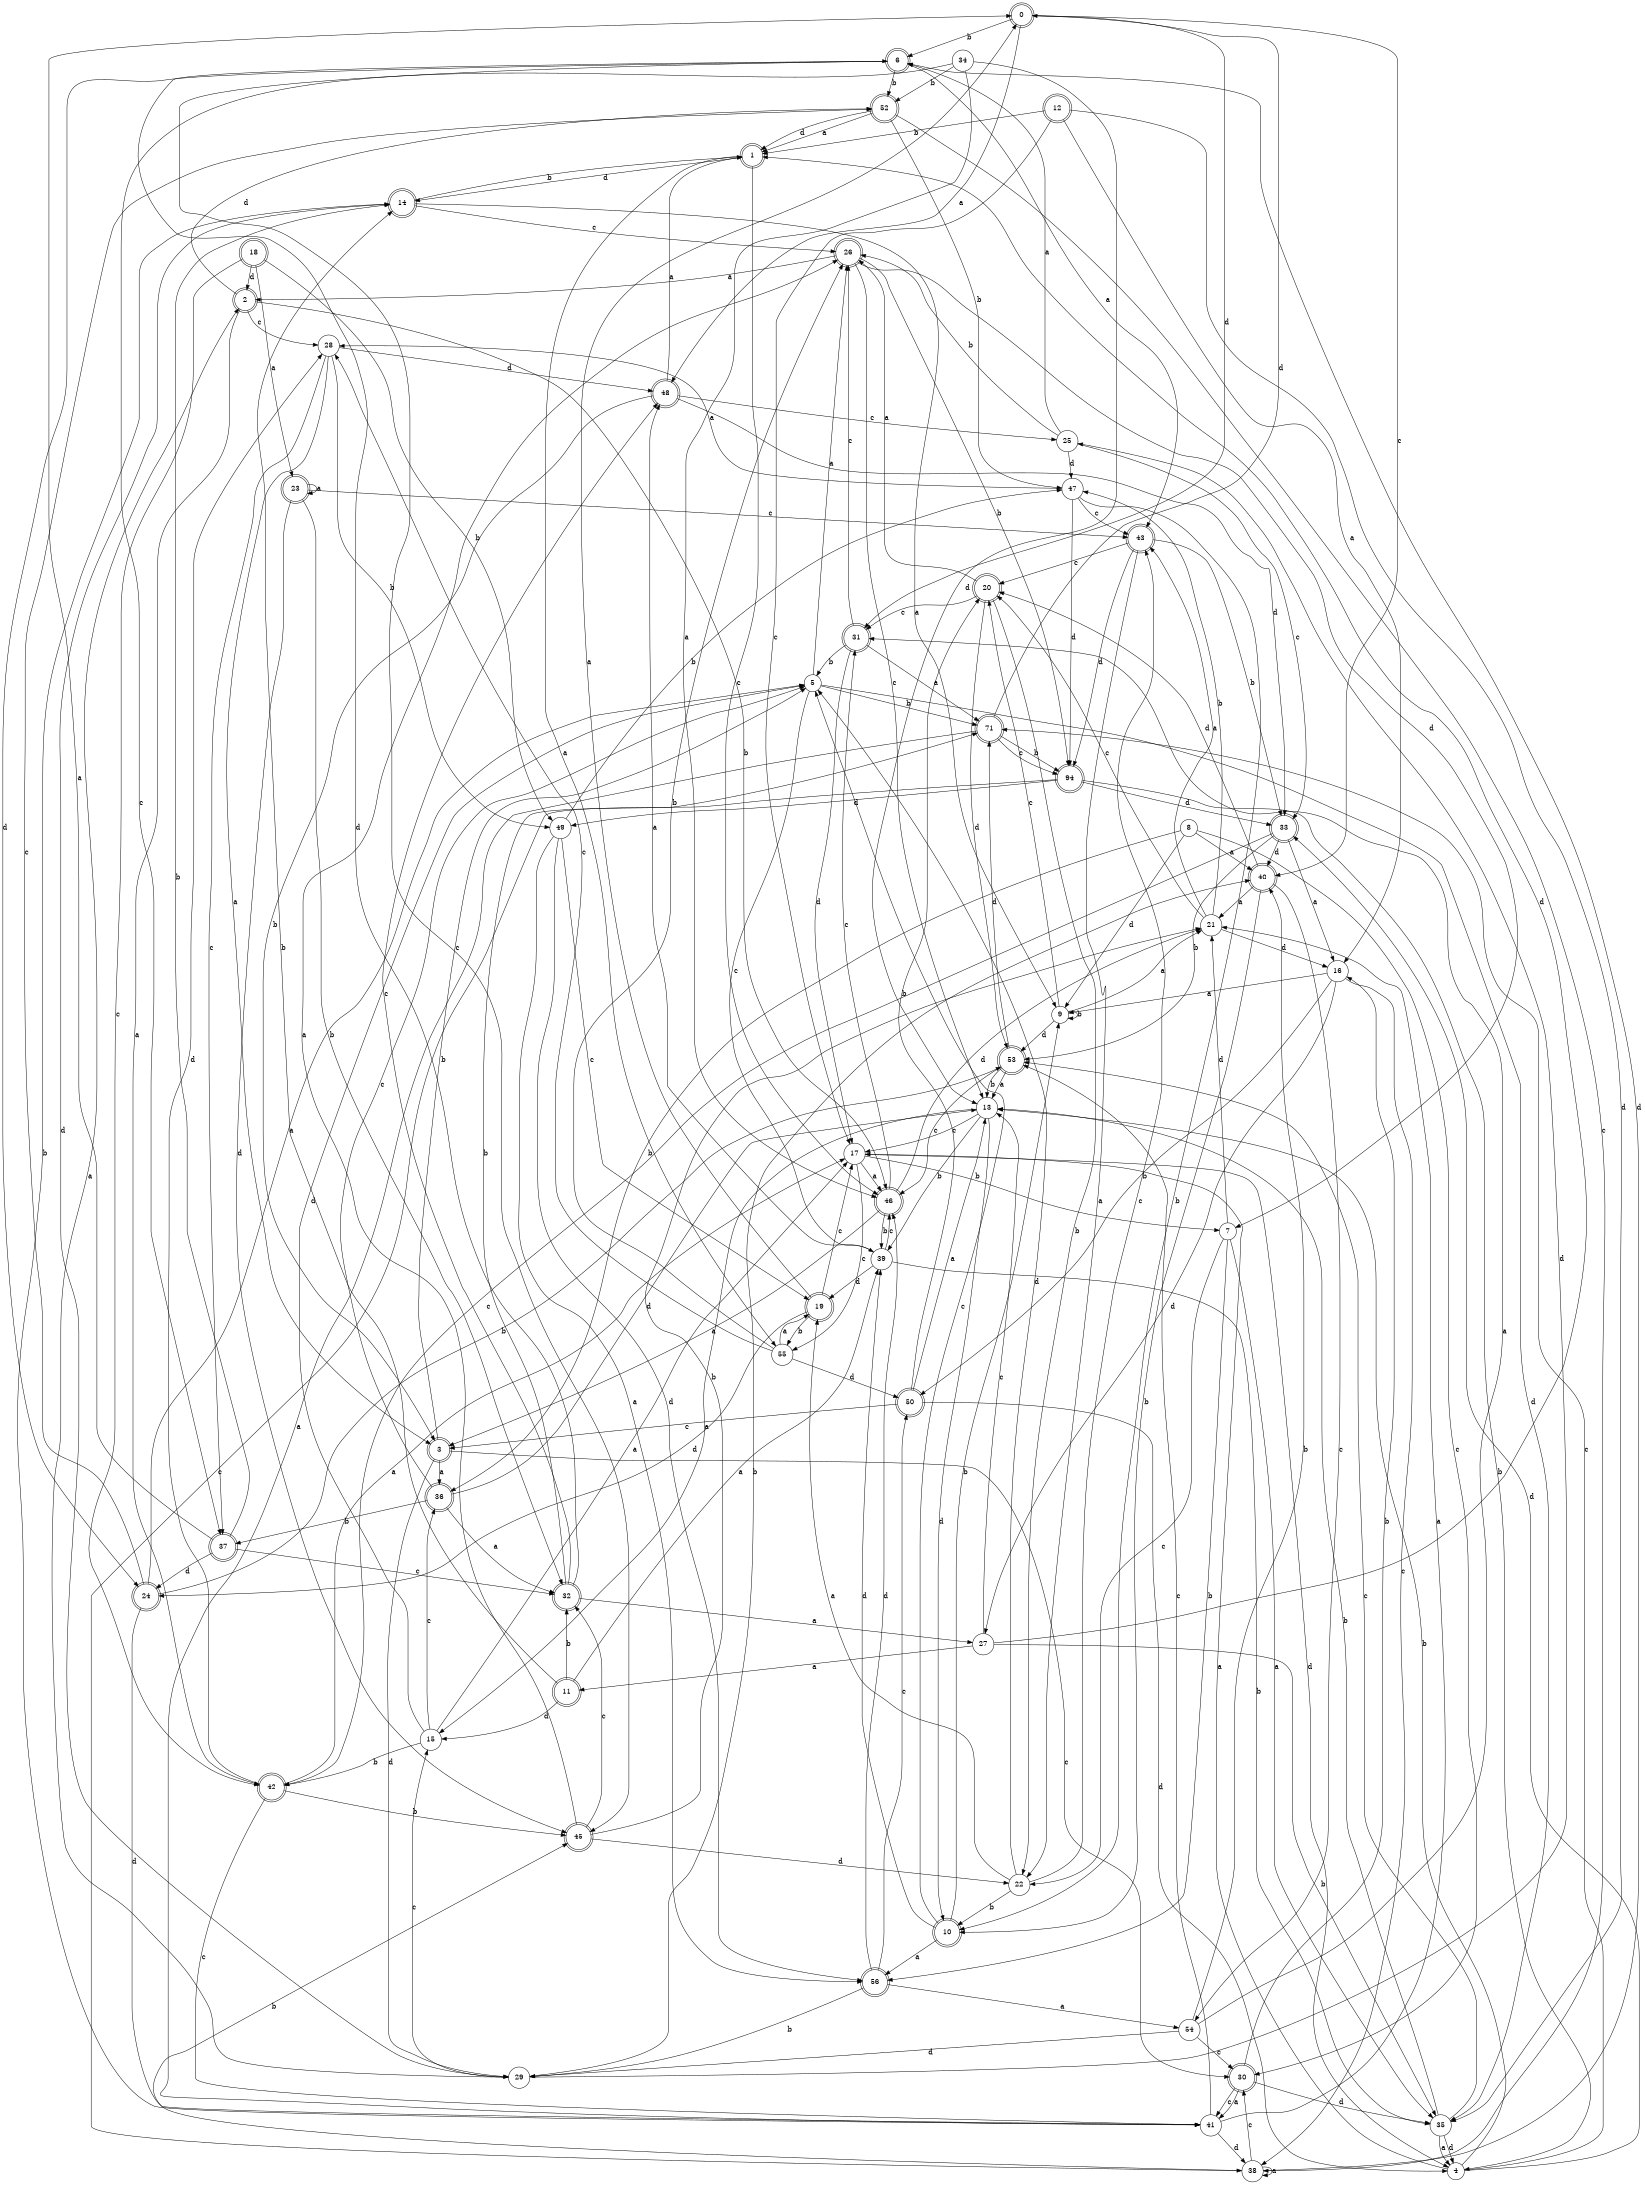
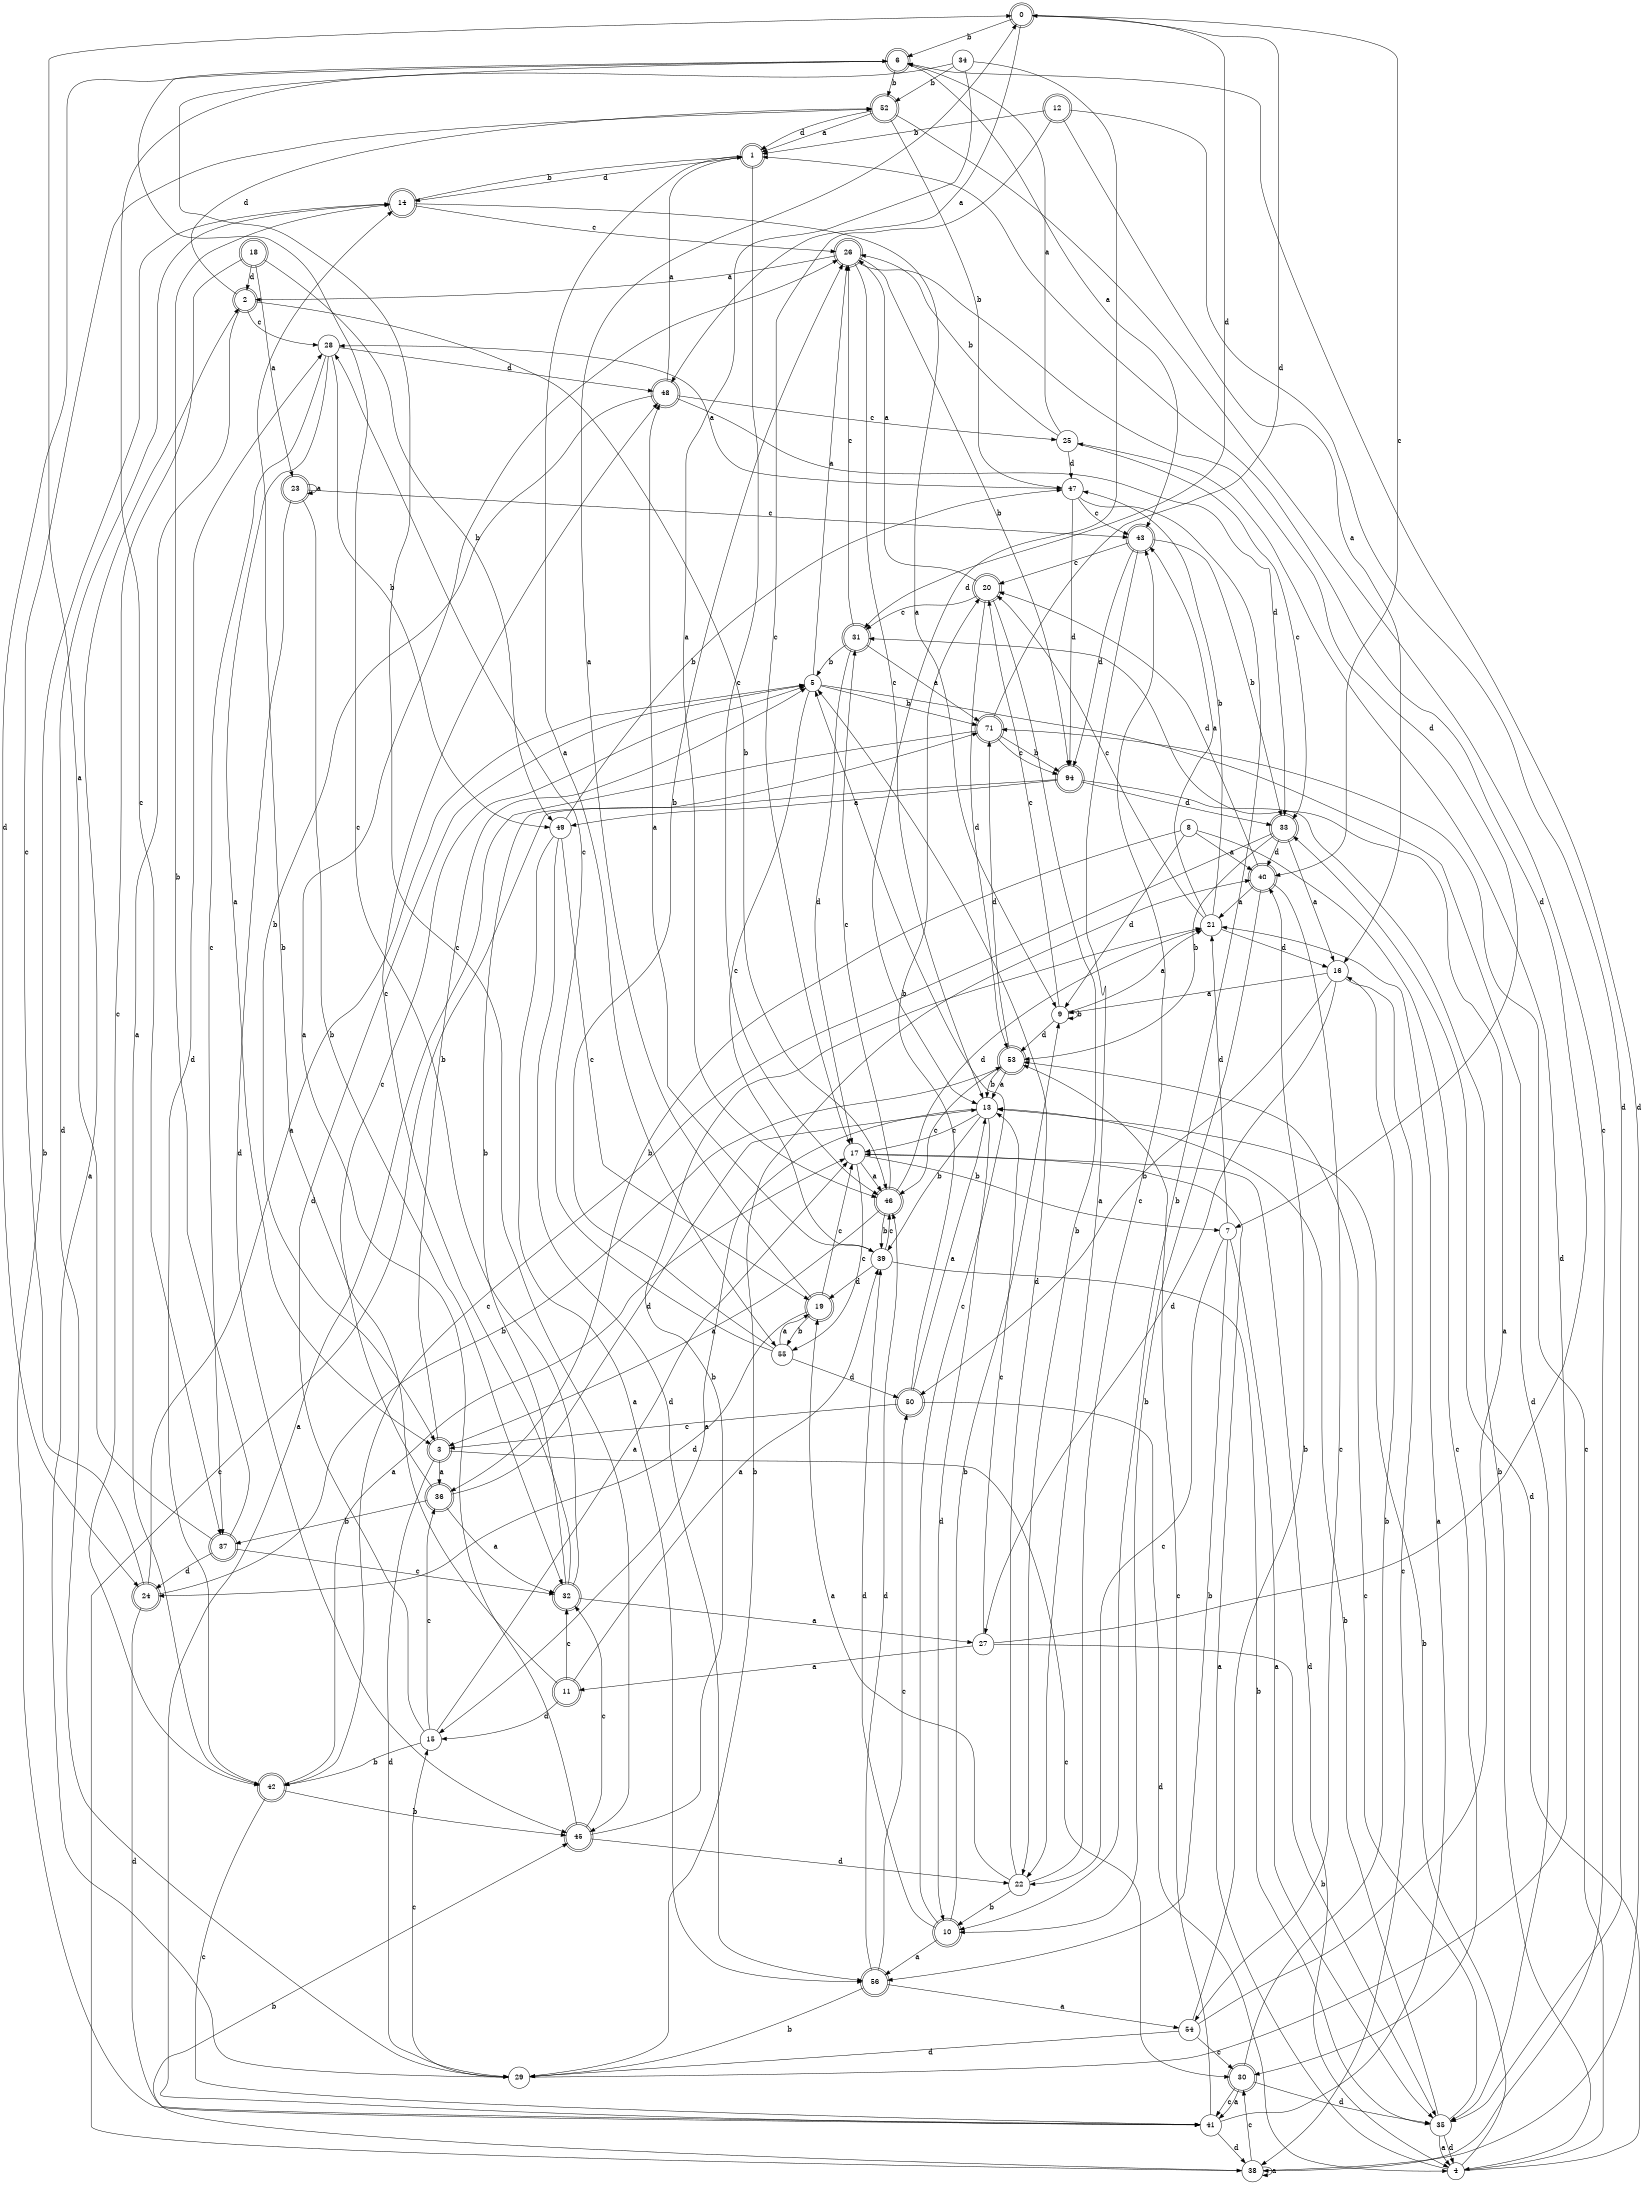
(856, 803) -> (856, 803)
(358, 828) -> (358, 828)
(569, 1644) -> (569, 1644)
